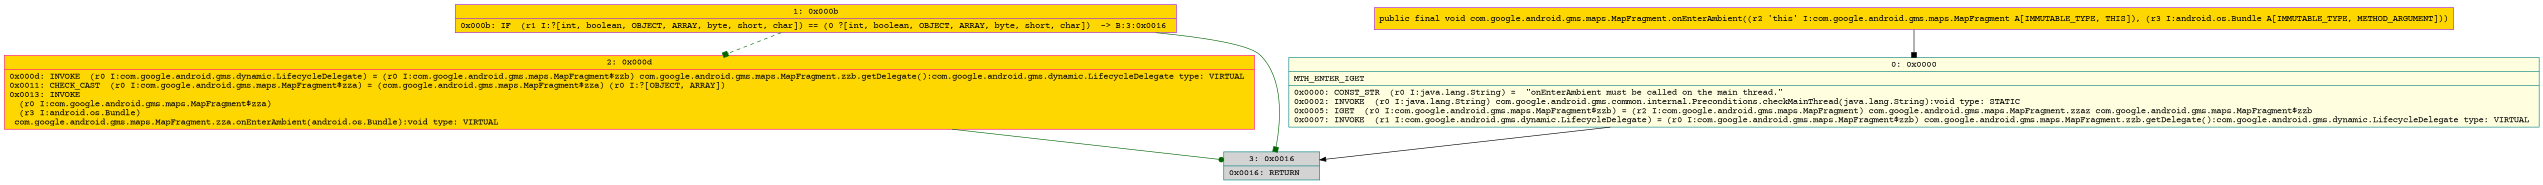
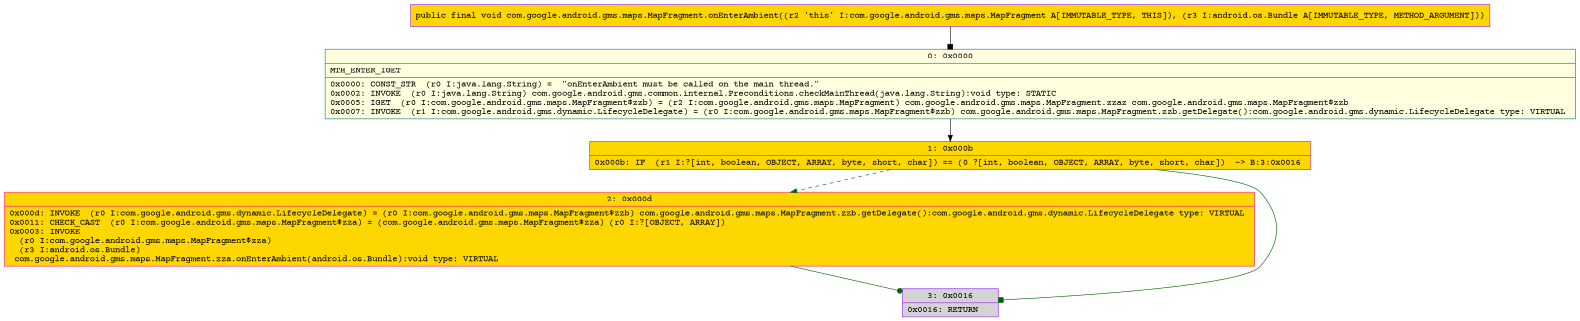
(755, 43) -> (844, 180)
(50, 94) -> (50, 231)
(1468, 143) -> (950, 127)
(1272, 166) -> (950, 303)
